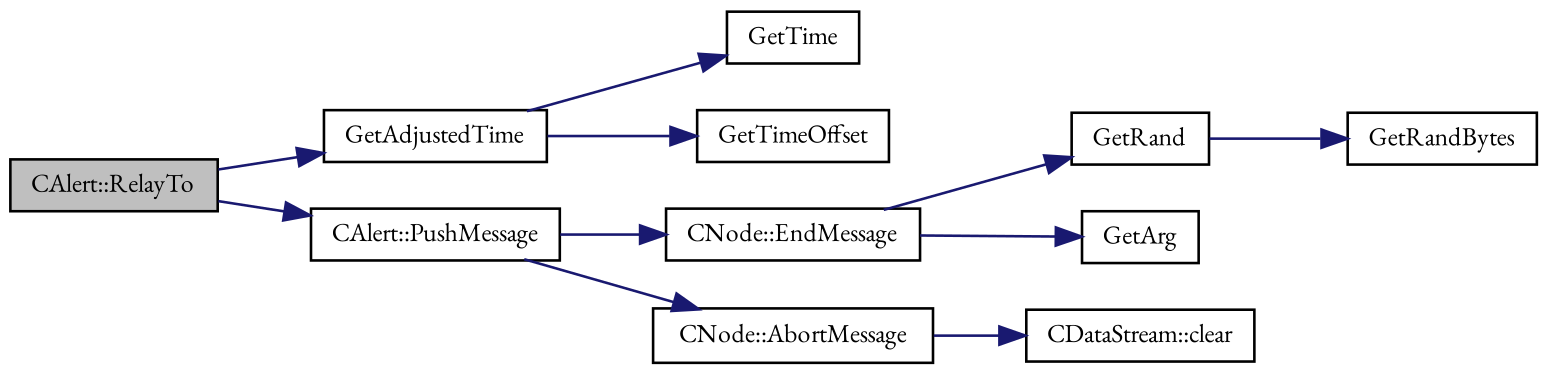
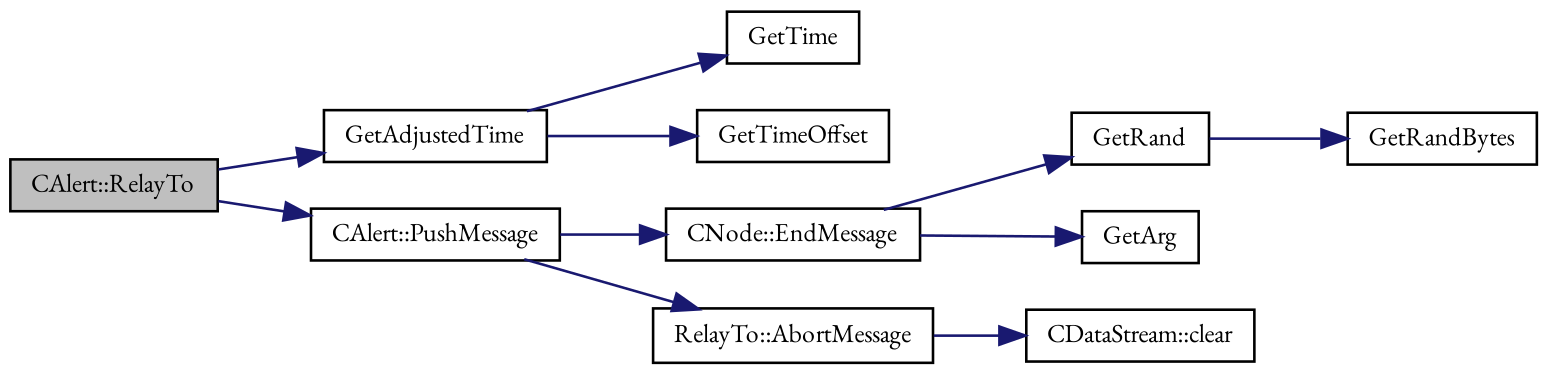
(793, 336) -> (793, 336)
